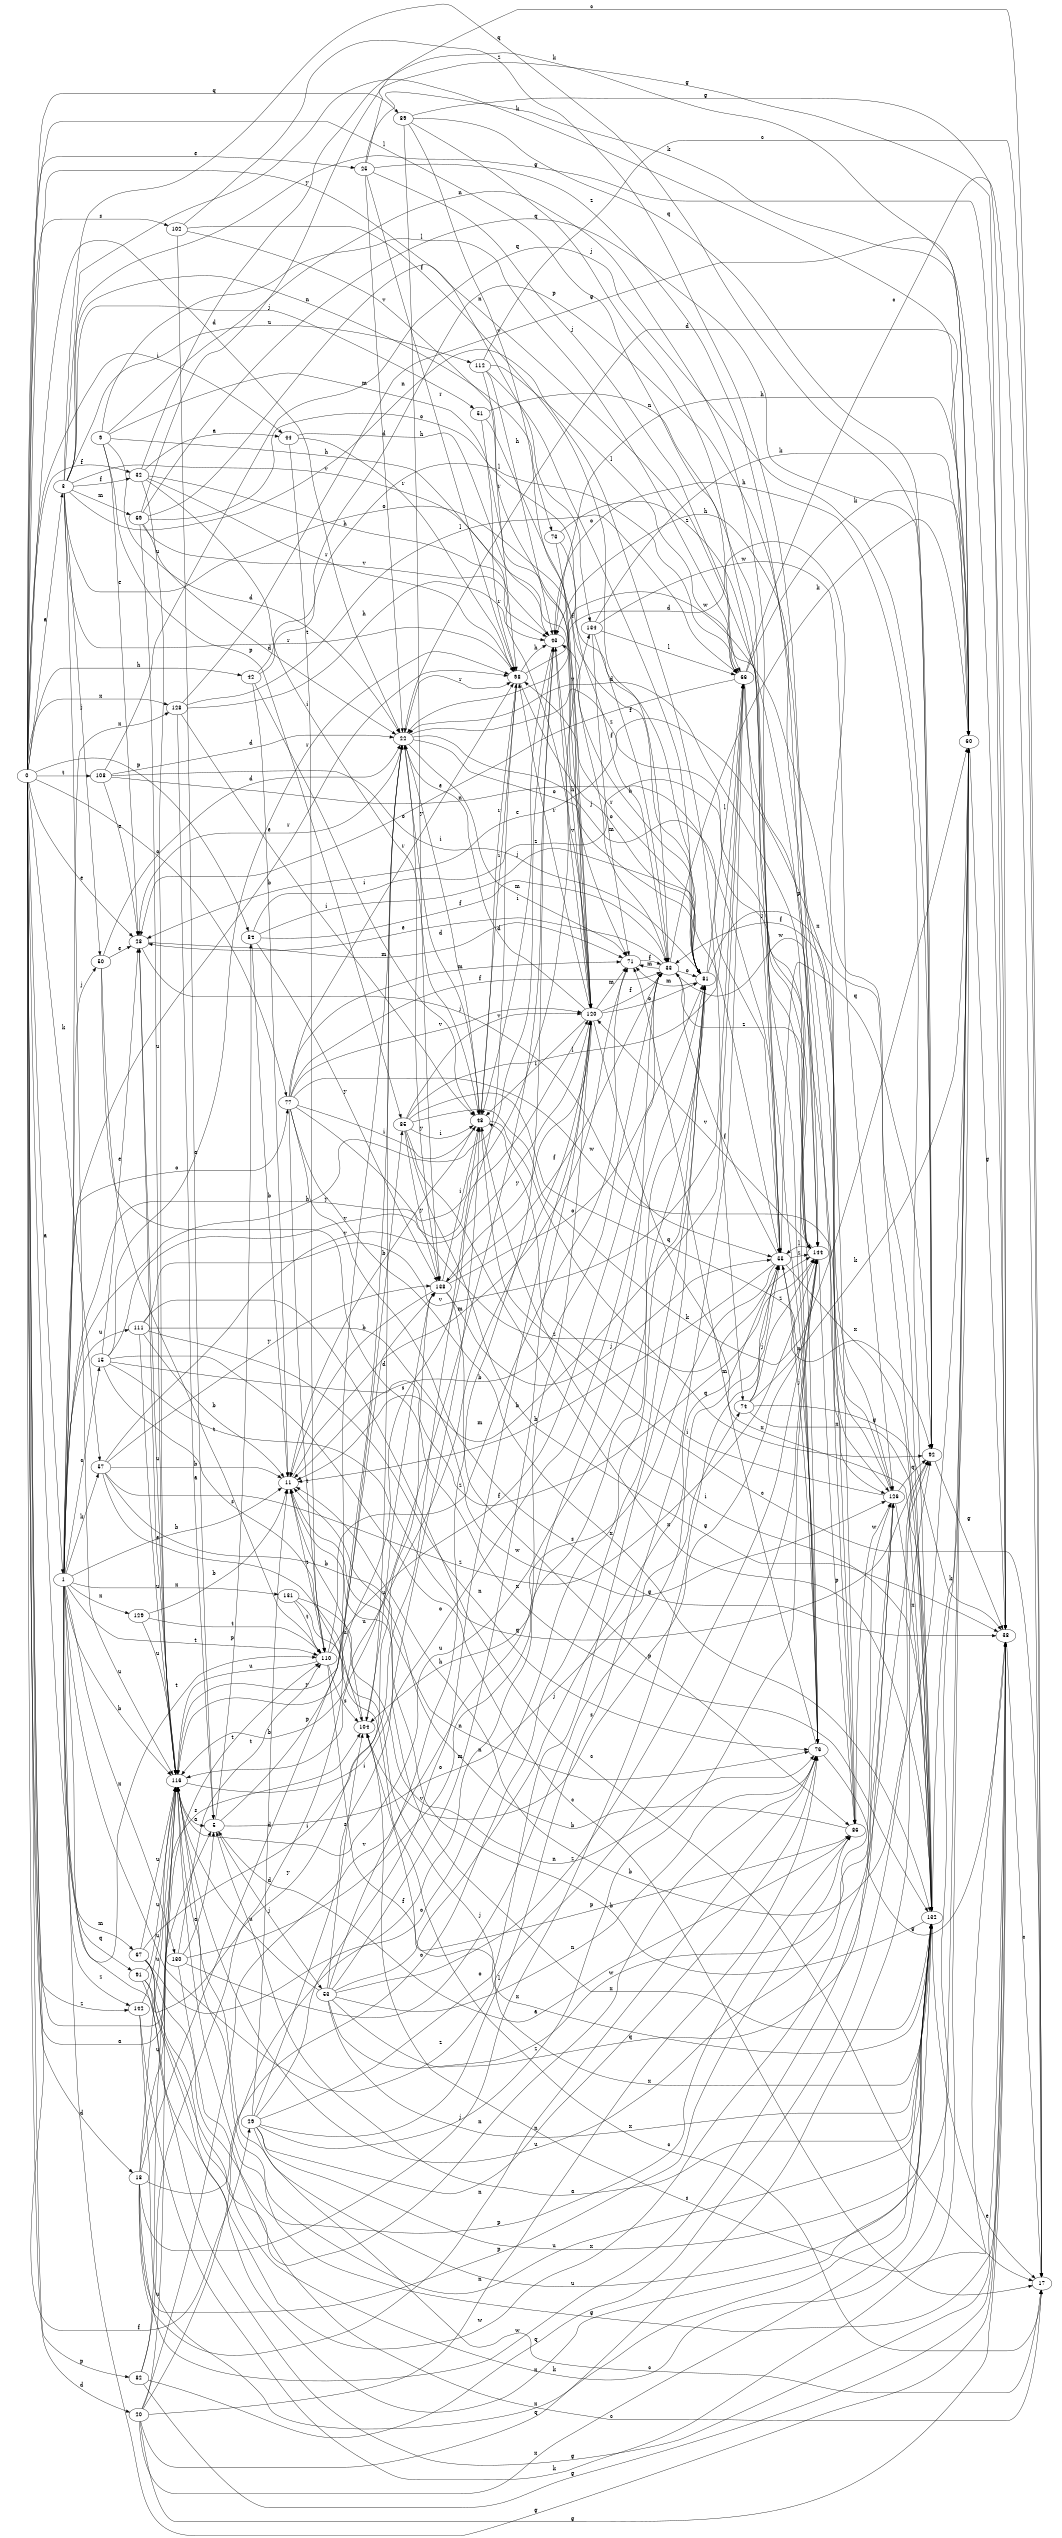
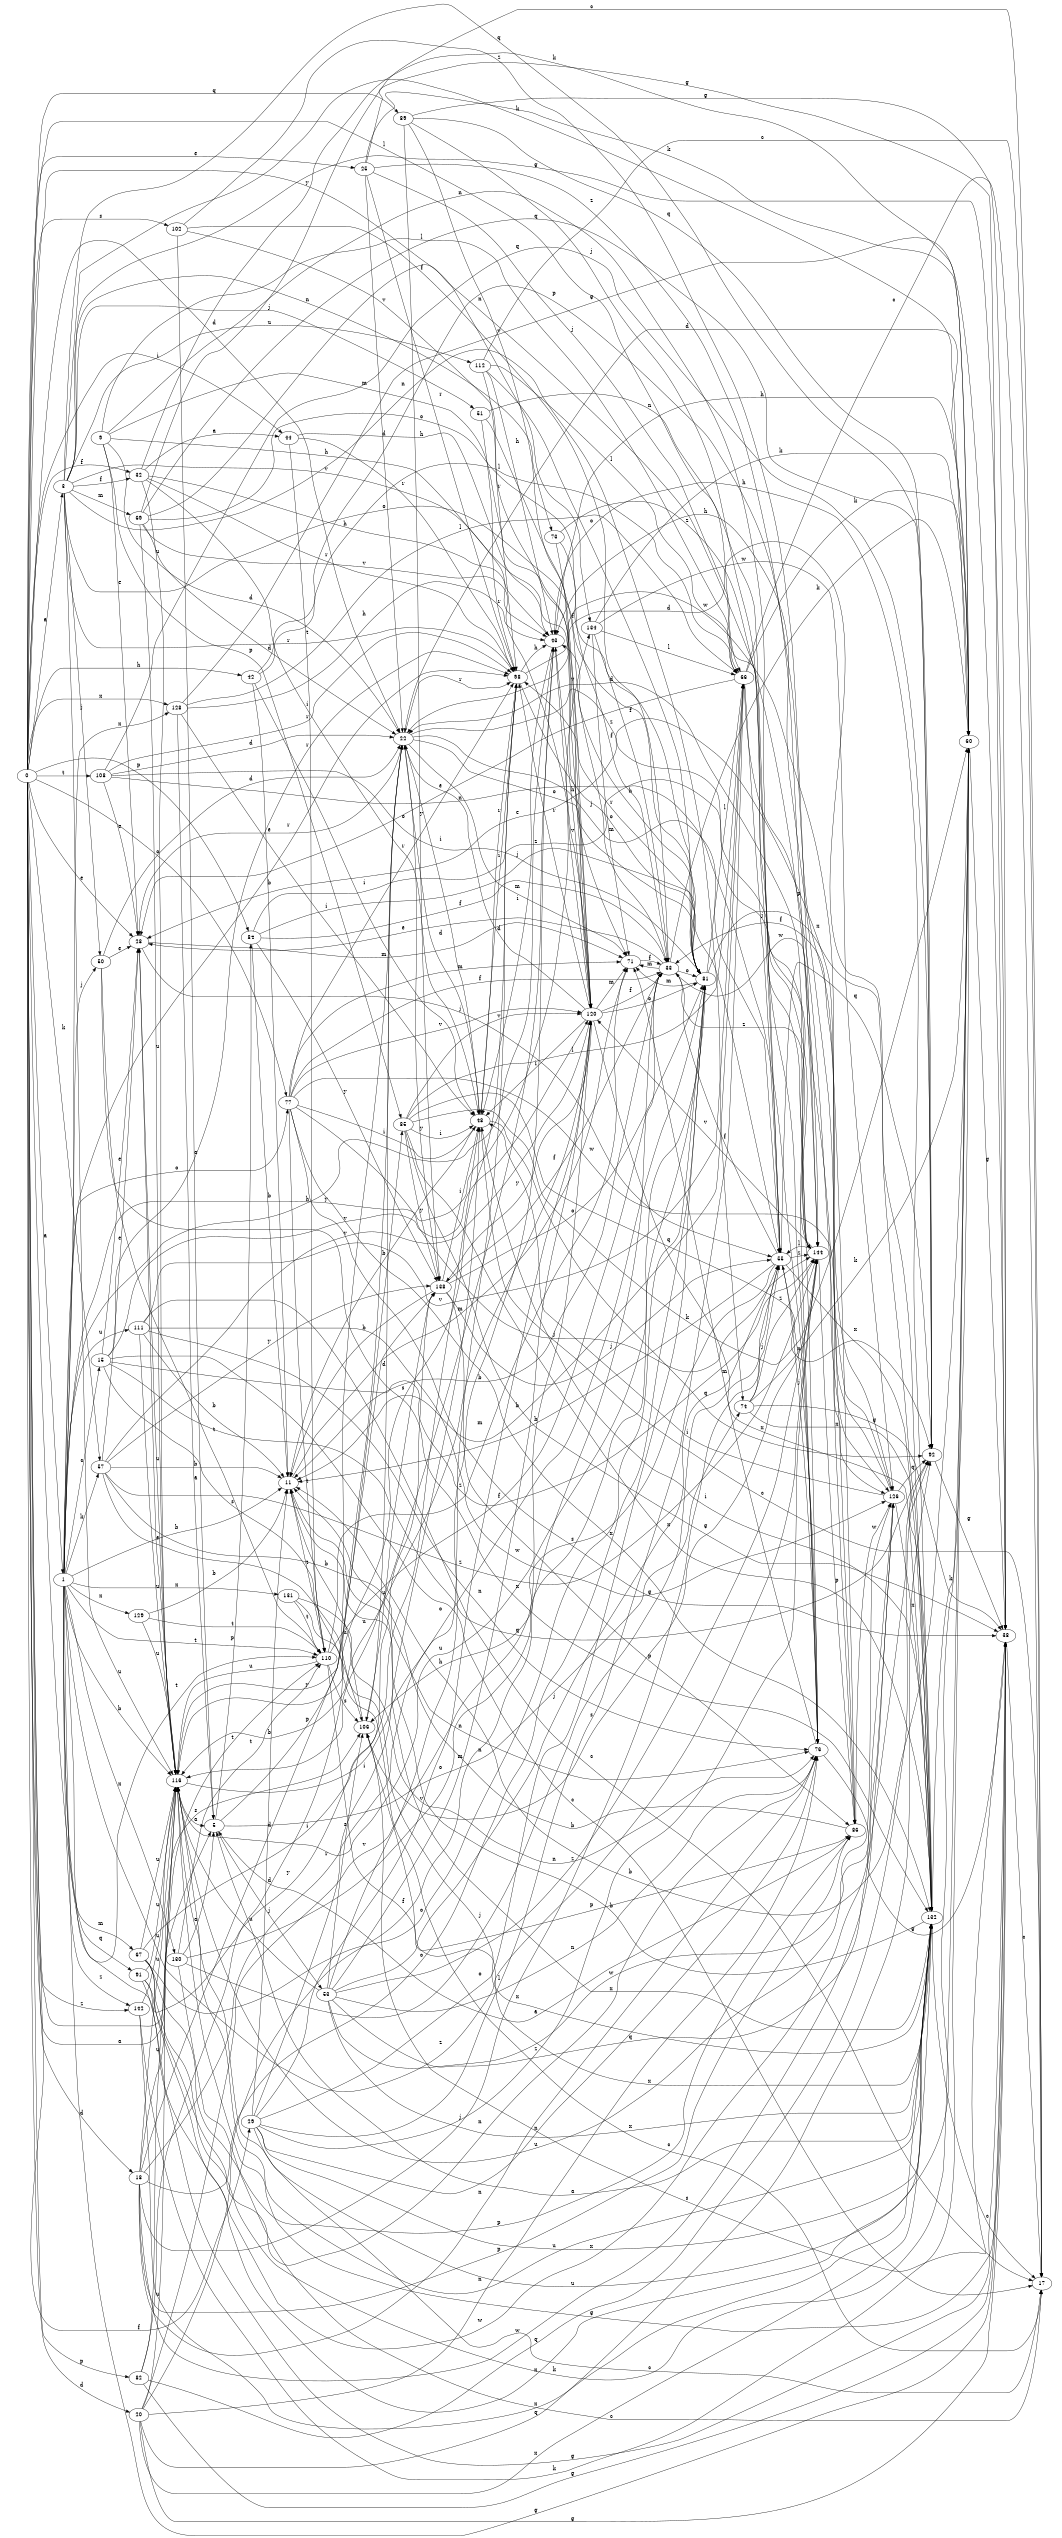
none -> (316, 703)
none -> (123, 1207)
(554, 1334) -> (554, 1334)
none -> (457, 1516)
(364, 1727) -> (364, 1727)
(987, 2216) -> (987, 2216)
